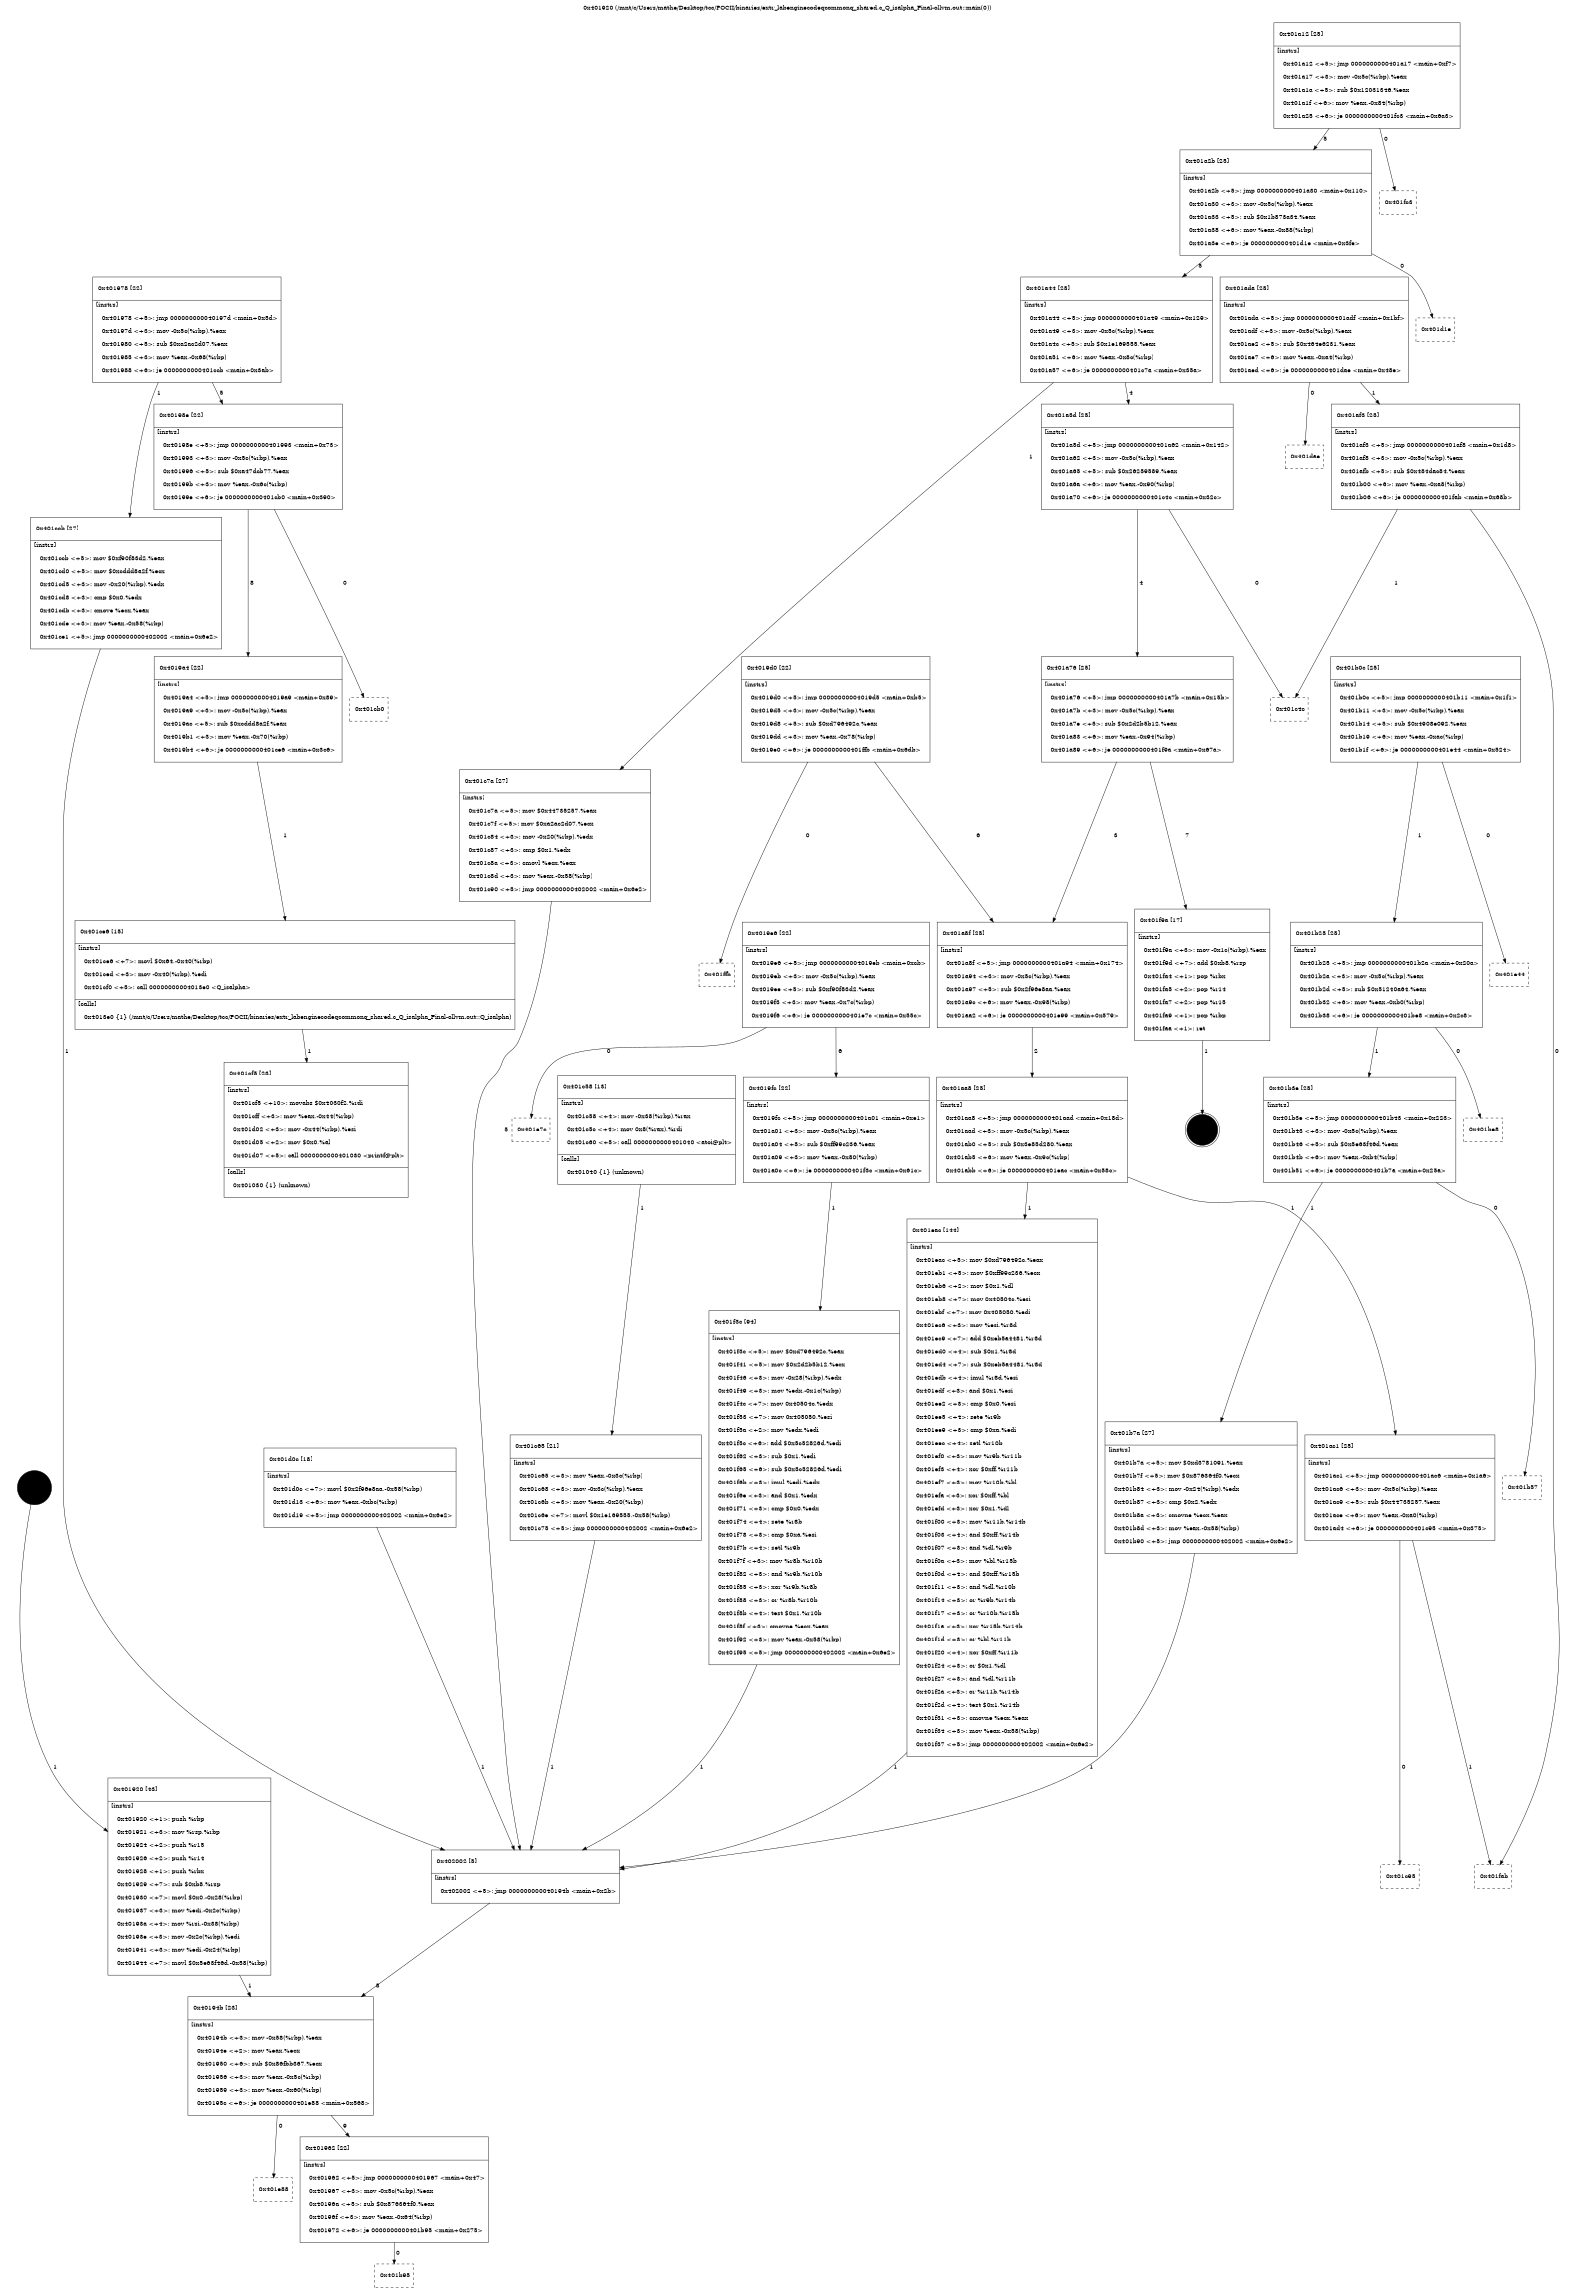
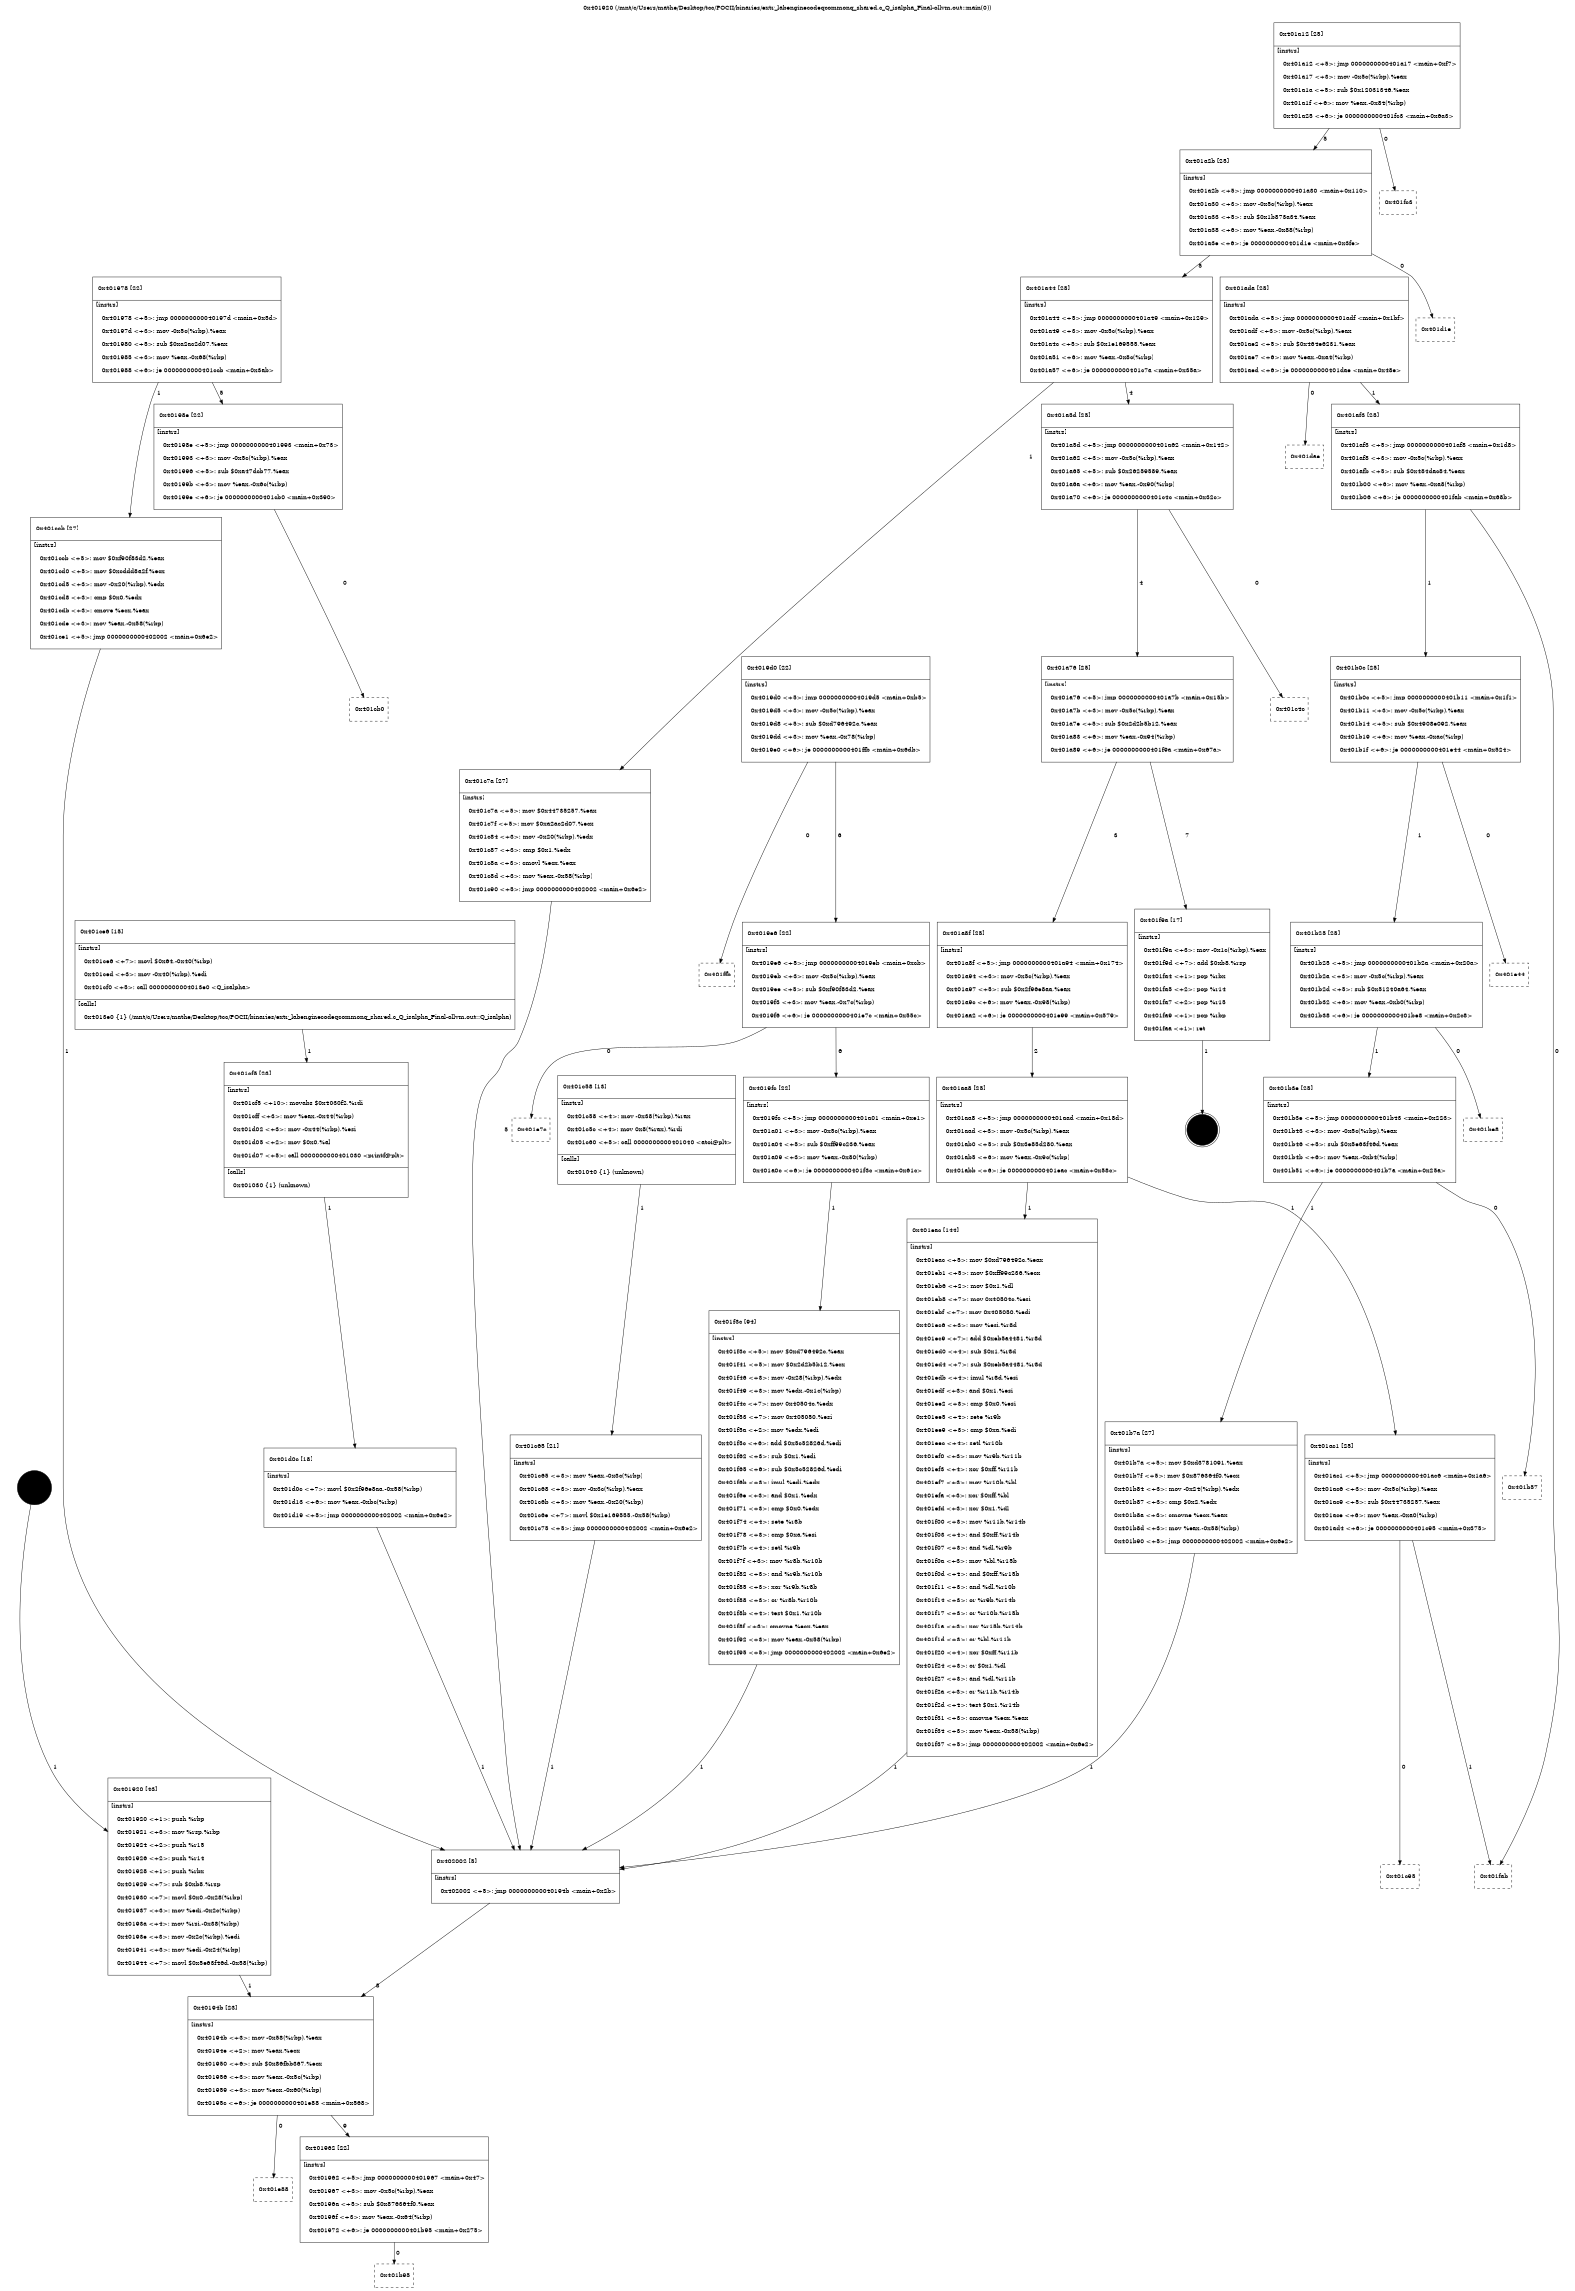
(1347, 602) -> (1426, 581)
(248, 709) -> none
(933, 840) -> (836, 840)
none -> (339, 1321)
